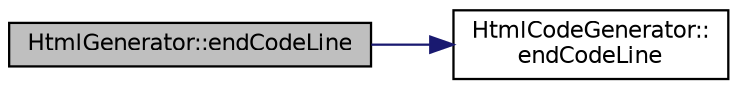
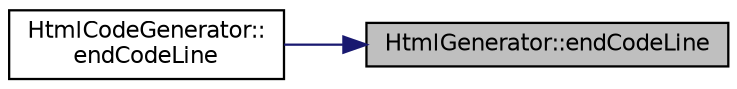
(401, 45) -> (314, 45)
